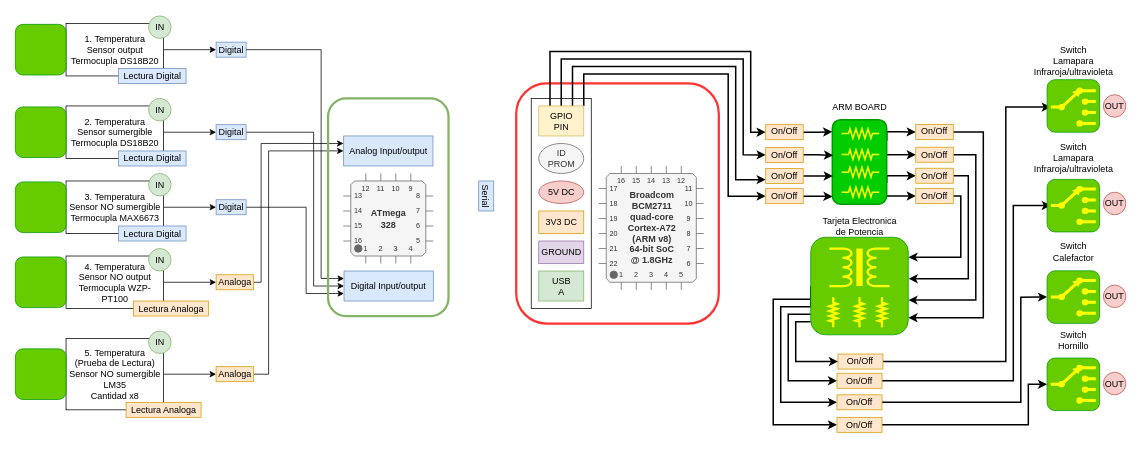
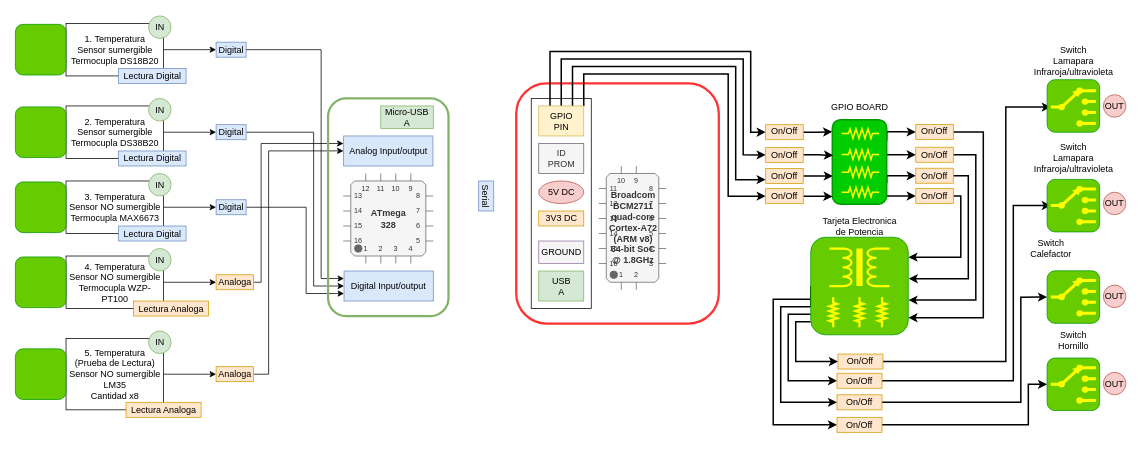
(115, 50) -> (115, 50)
(860, 107) -> (860, 107)
none -> (407, 117)
(115, 132) -> (115, 132)
(561, 158) -> (561, 158)
(561, 222) -> (561, 218)
(651, 228) -> (632, 228)
(561, 252) -> (561, 252)
(1073, 252) -> (1050, 248)
(115, 282) -> (115, 282)
